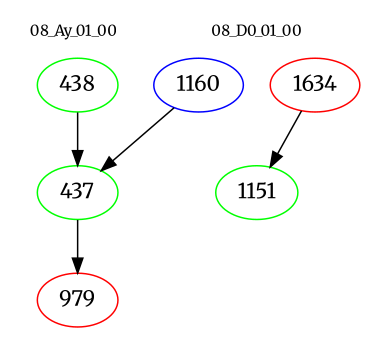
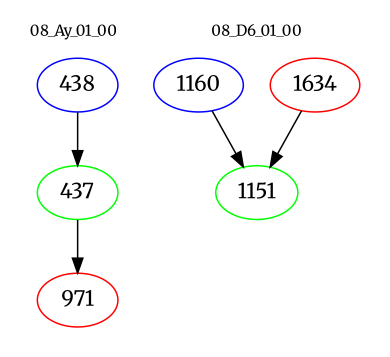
(257, 32) -> (257, 32)
(78, 85) -> (78, 85)
(151, 128) -> (224, 132)
(78, 300) -> (78, 300)
